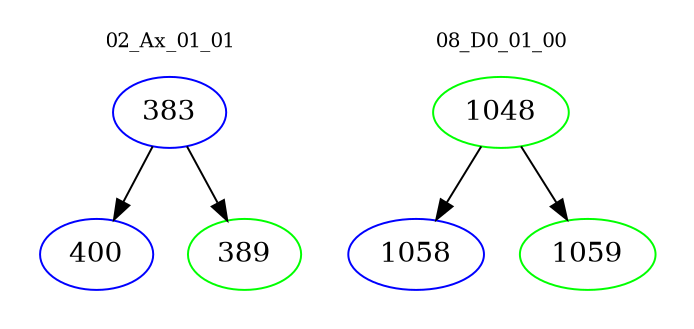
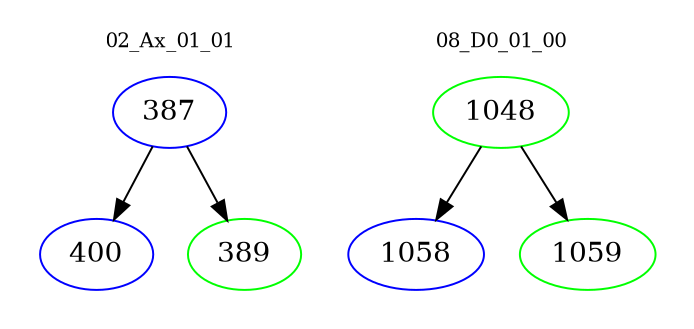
(170, 112) -> (170, 112)
